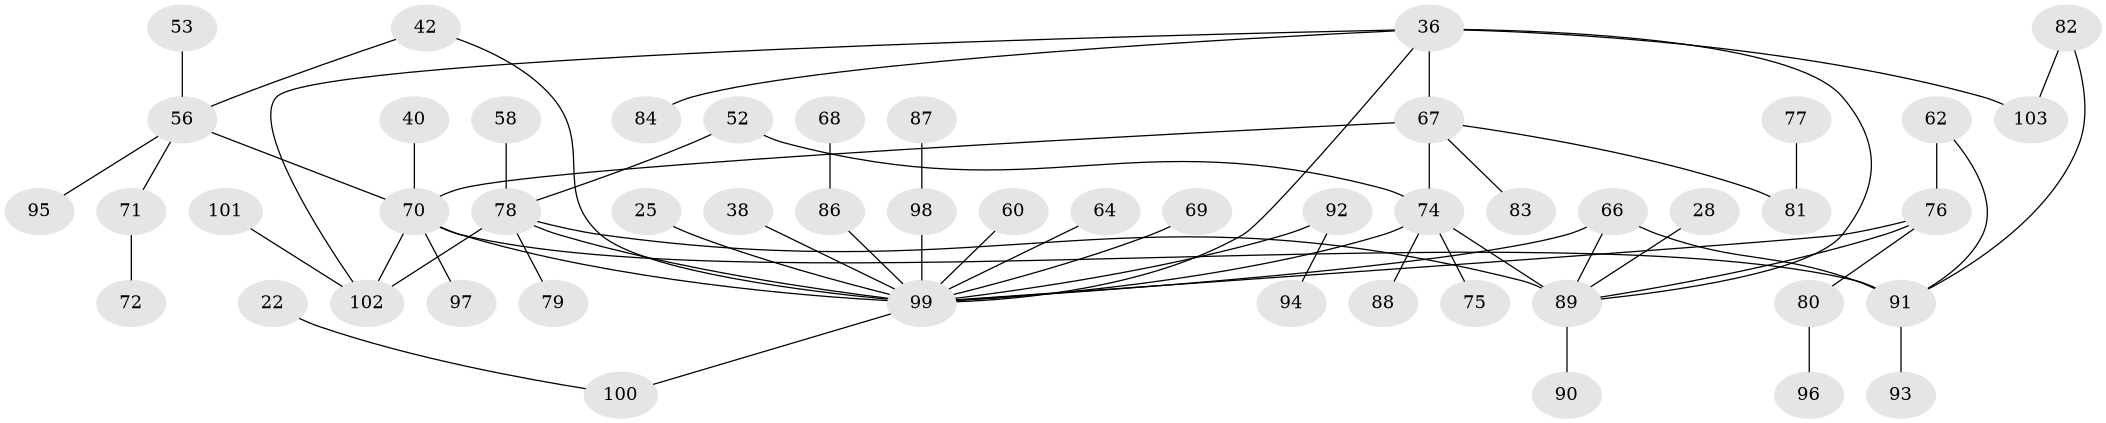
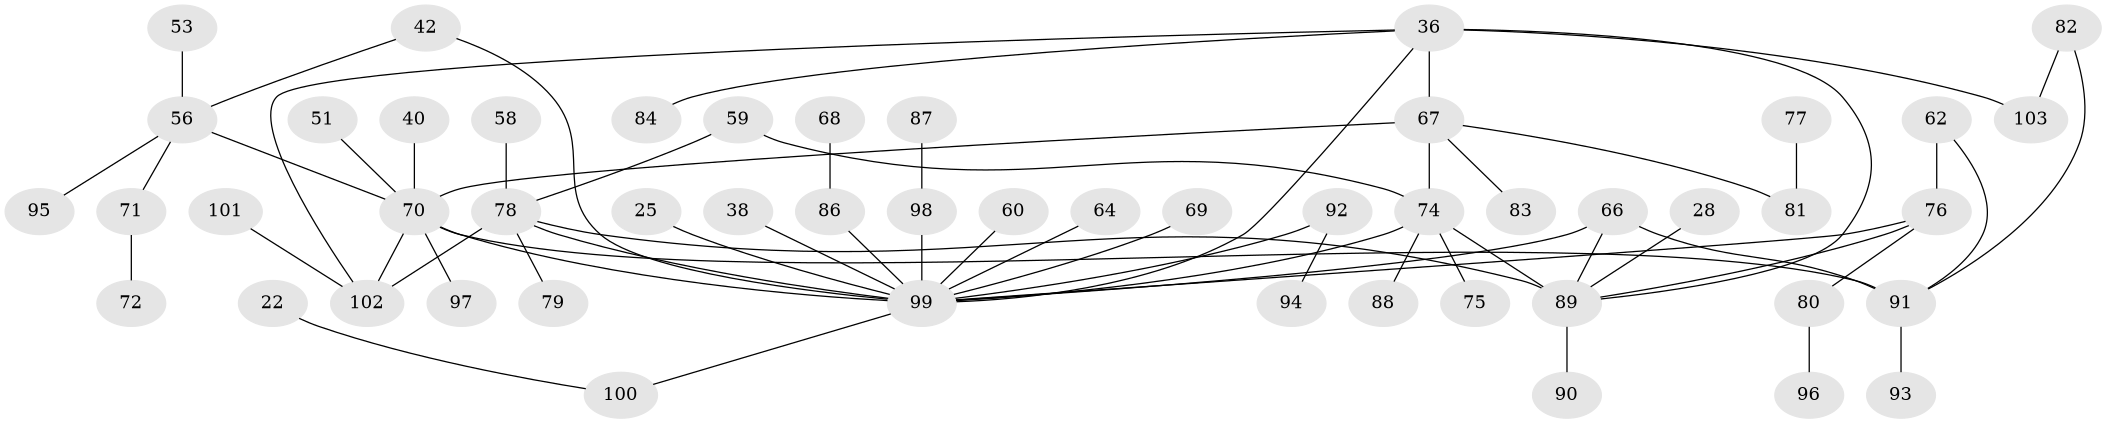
none -> (323, 120)
(738, 120) -> (738, 120)
